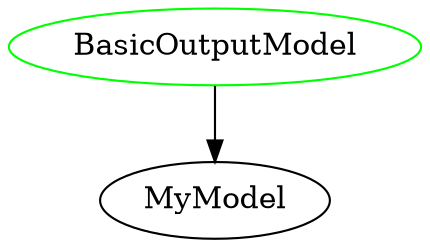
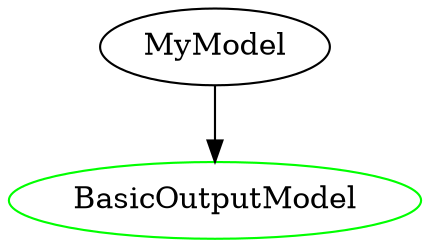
(215, 113) -> (215, 113)
